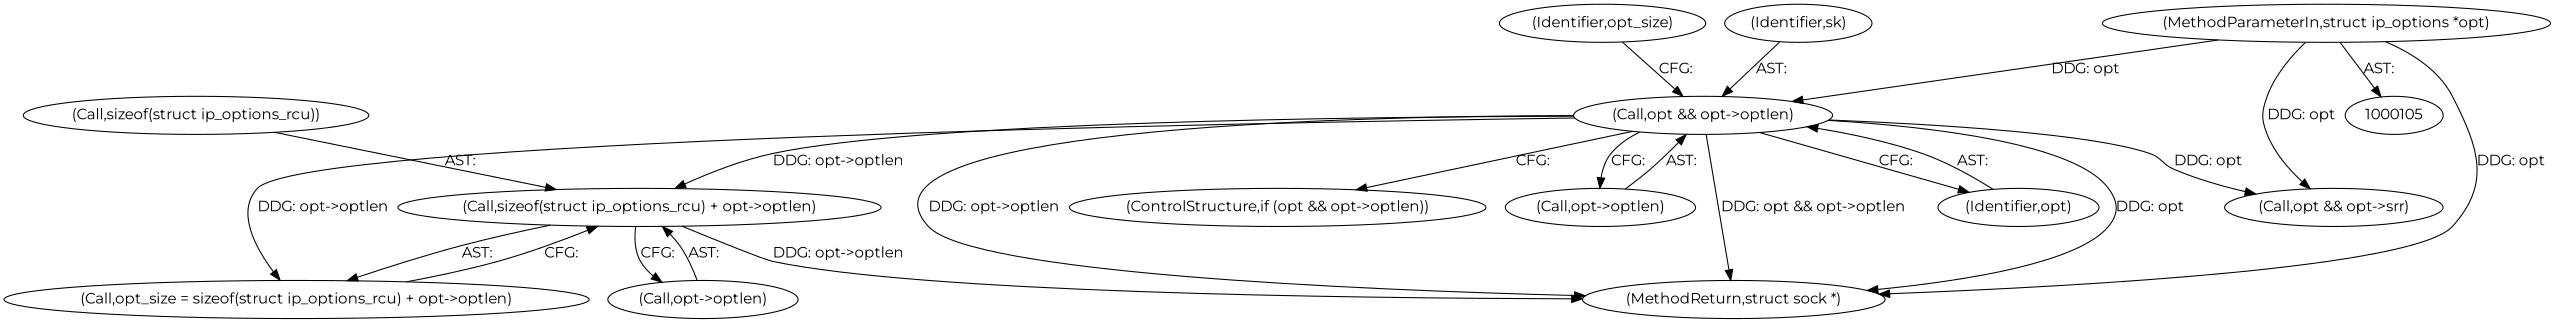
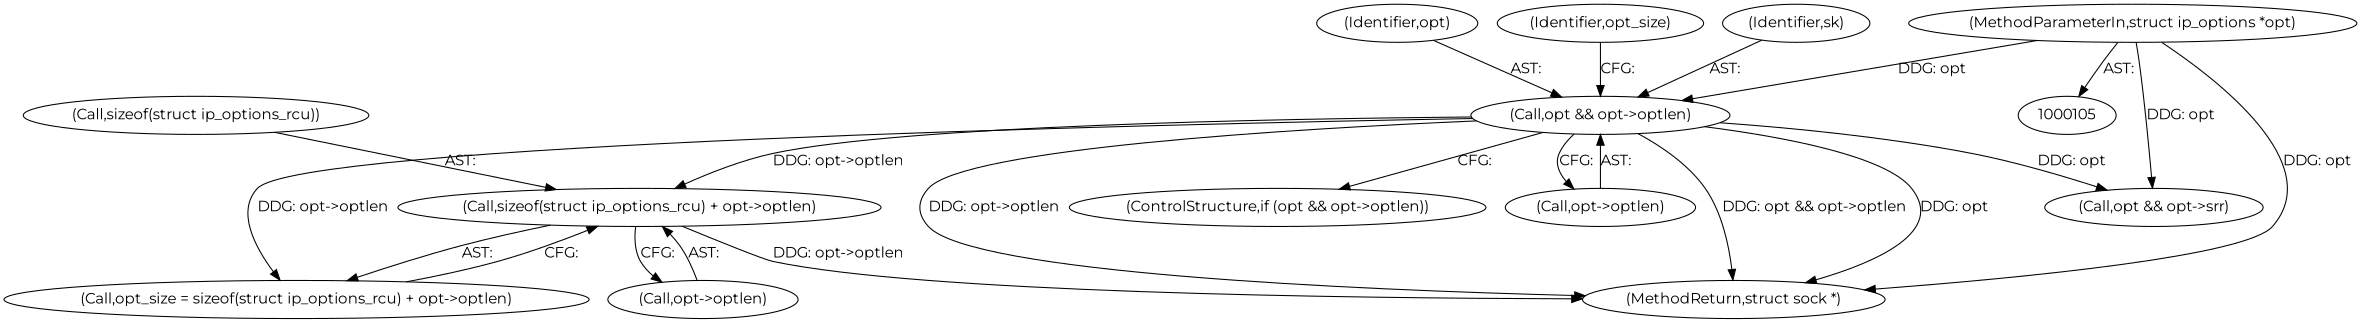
(1859, 161) -> none
